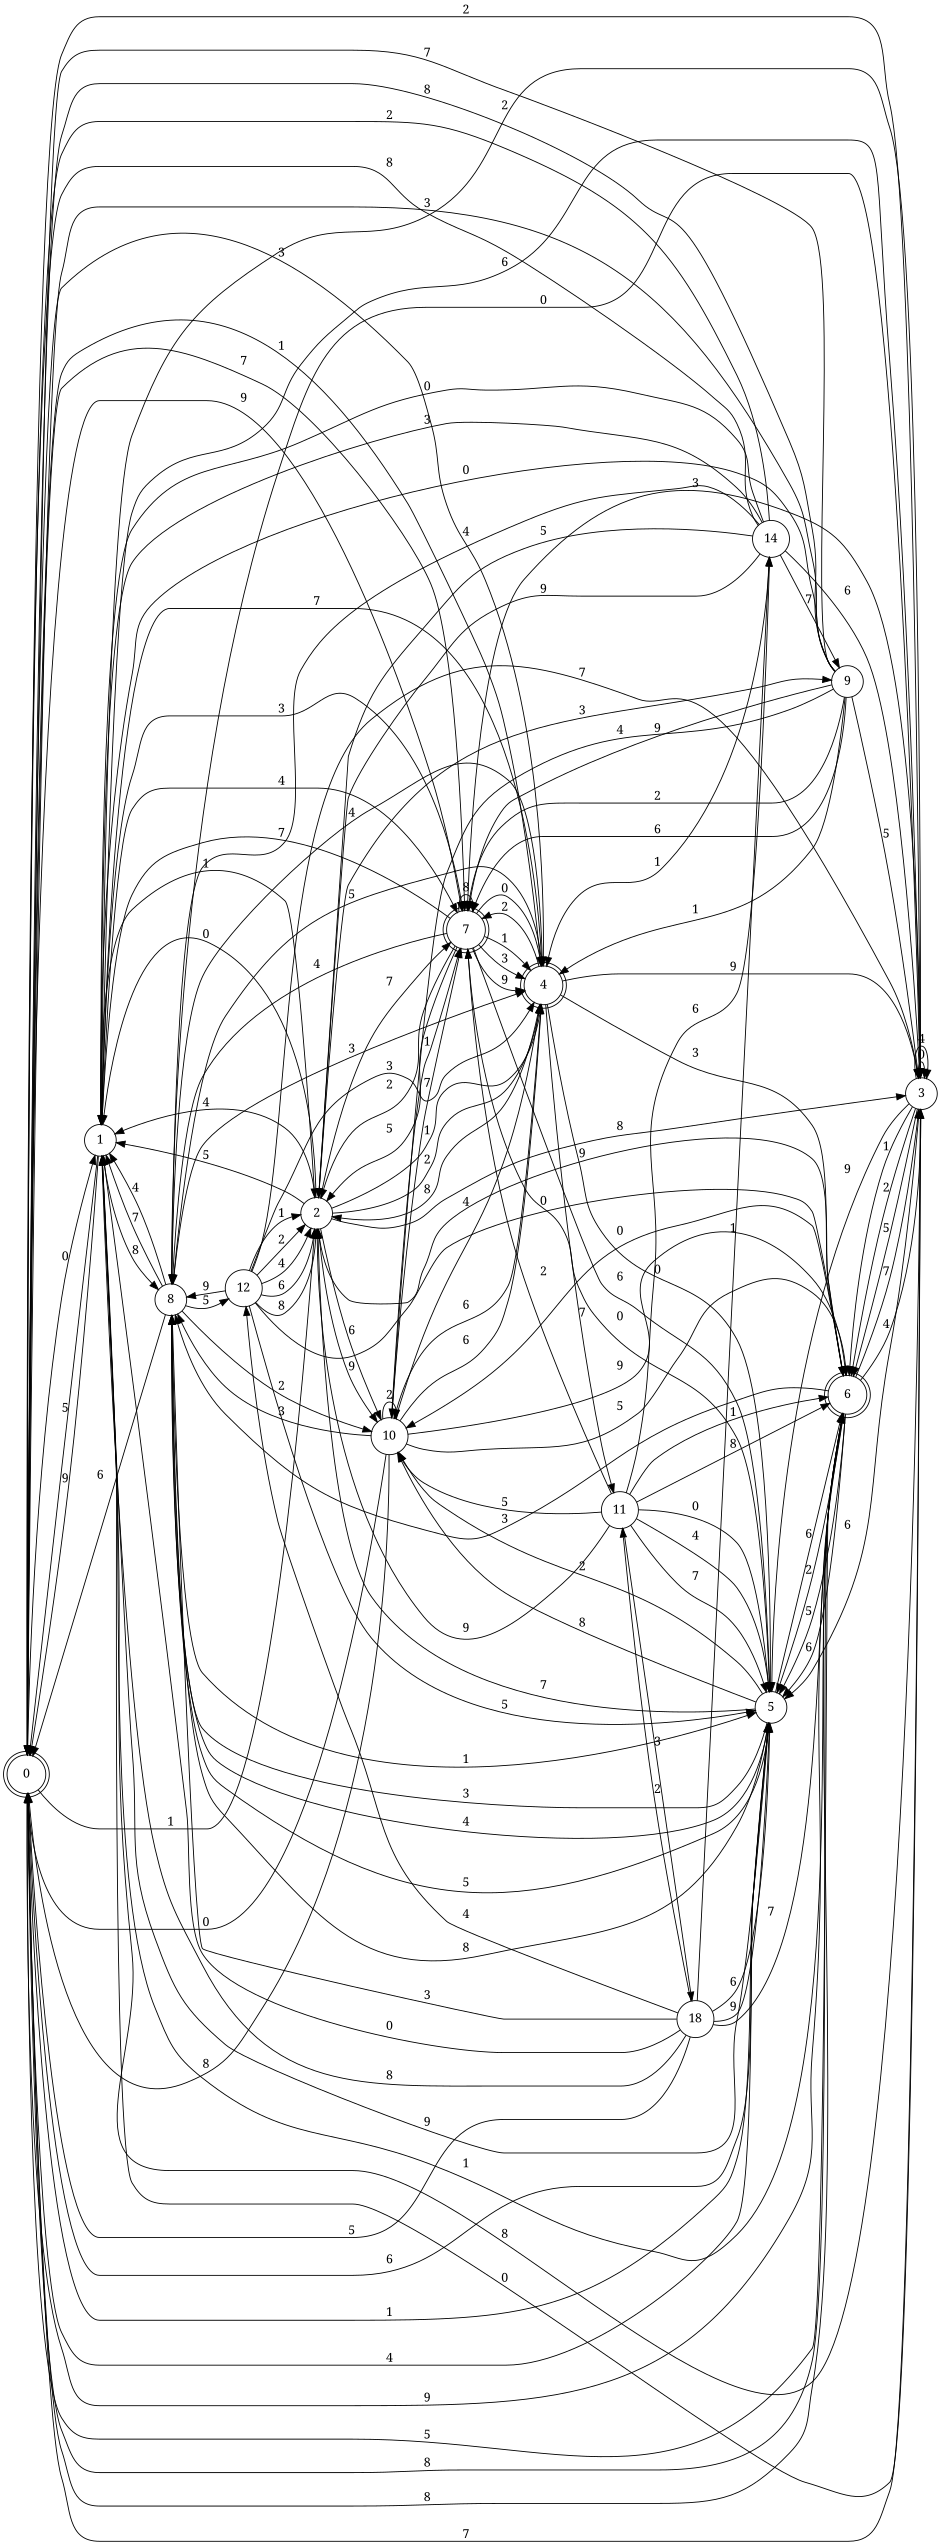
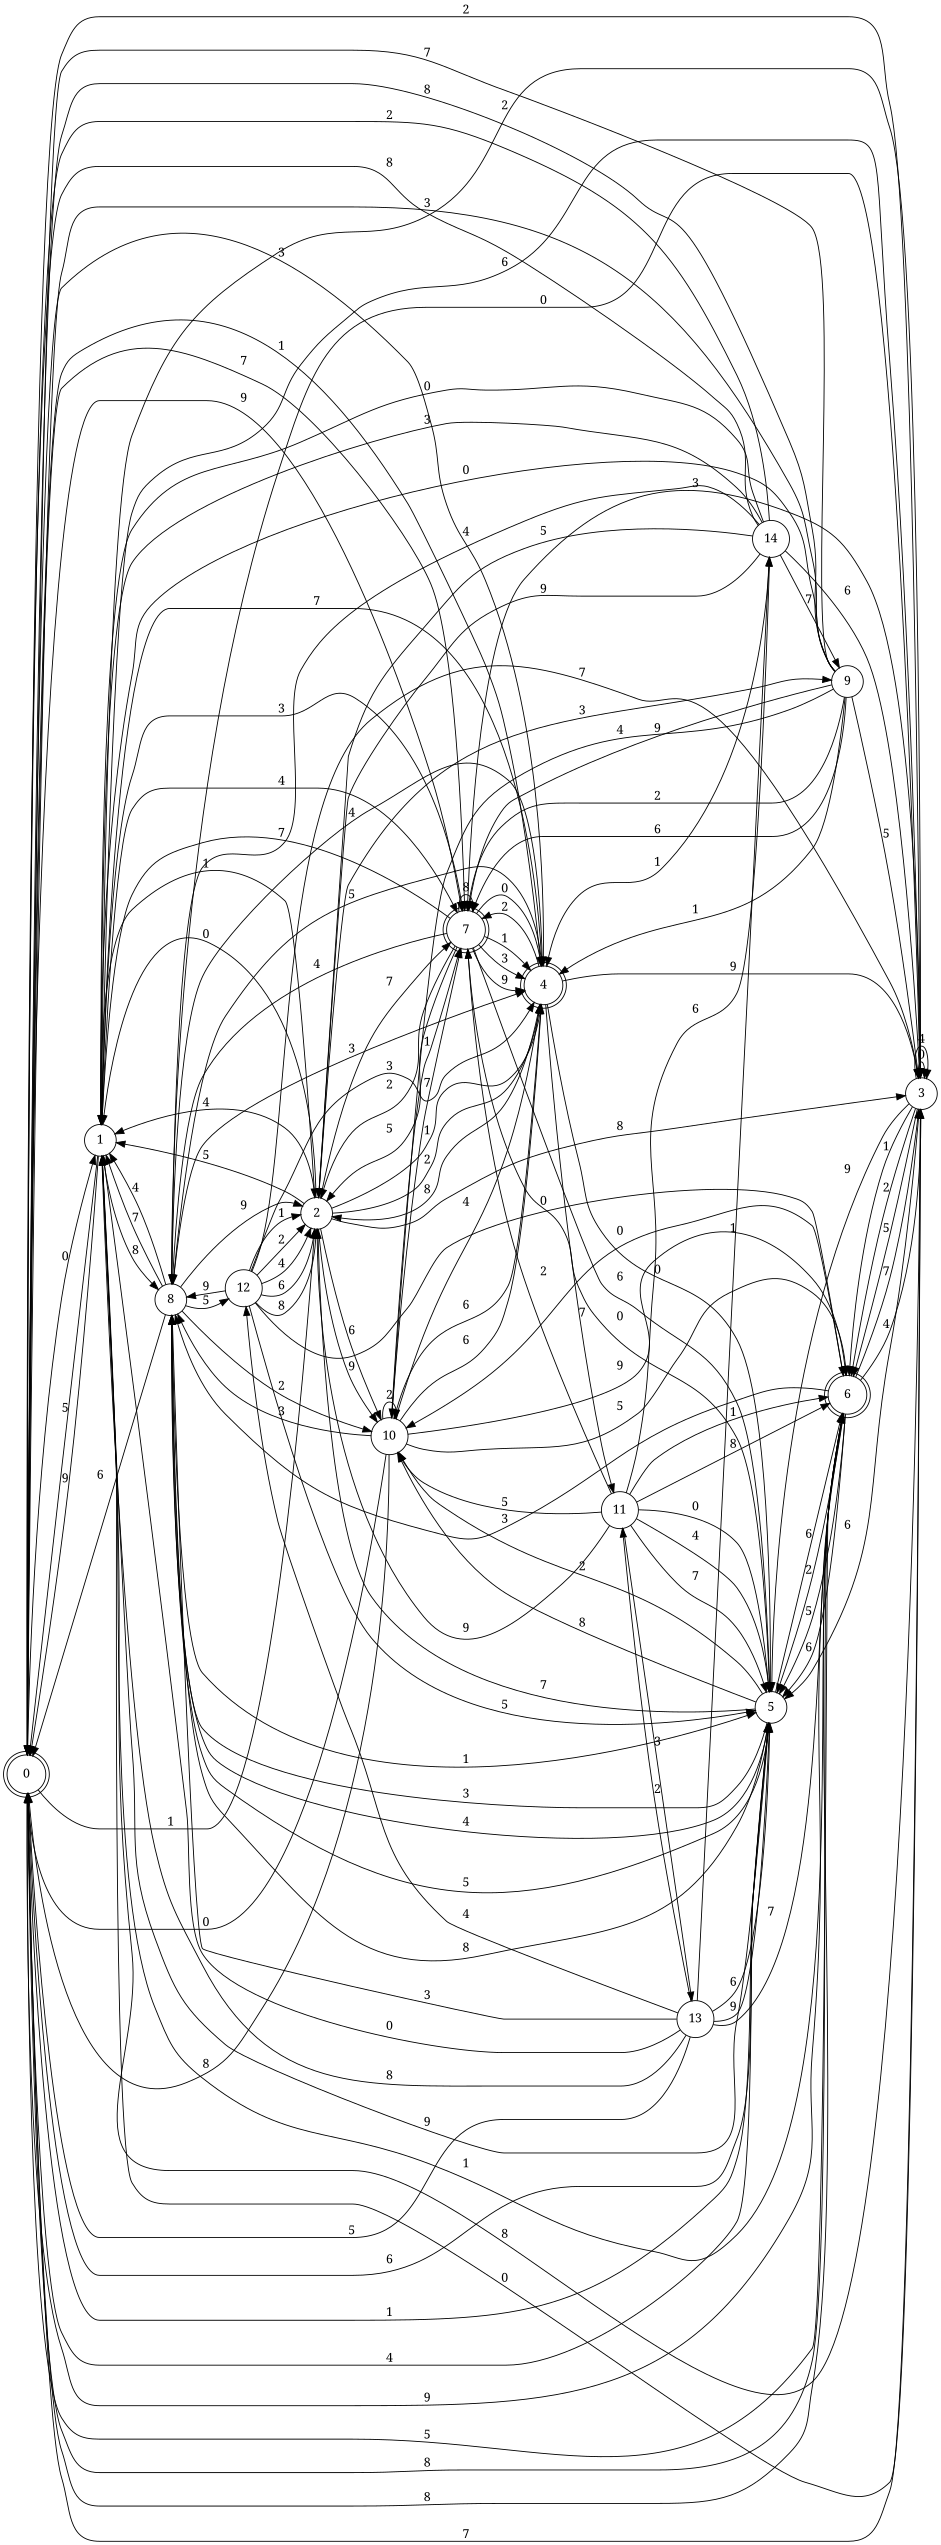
(788, 1101) -> none
(625, 1151) -> (230, 1233)
(695, 2019) -> (695, 2019)
